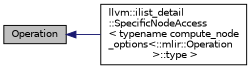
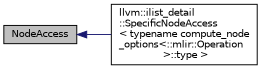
(35, 35) -> (40, 35)
